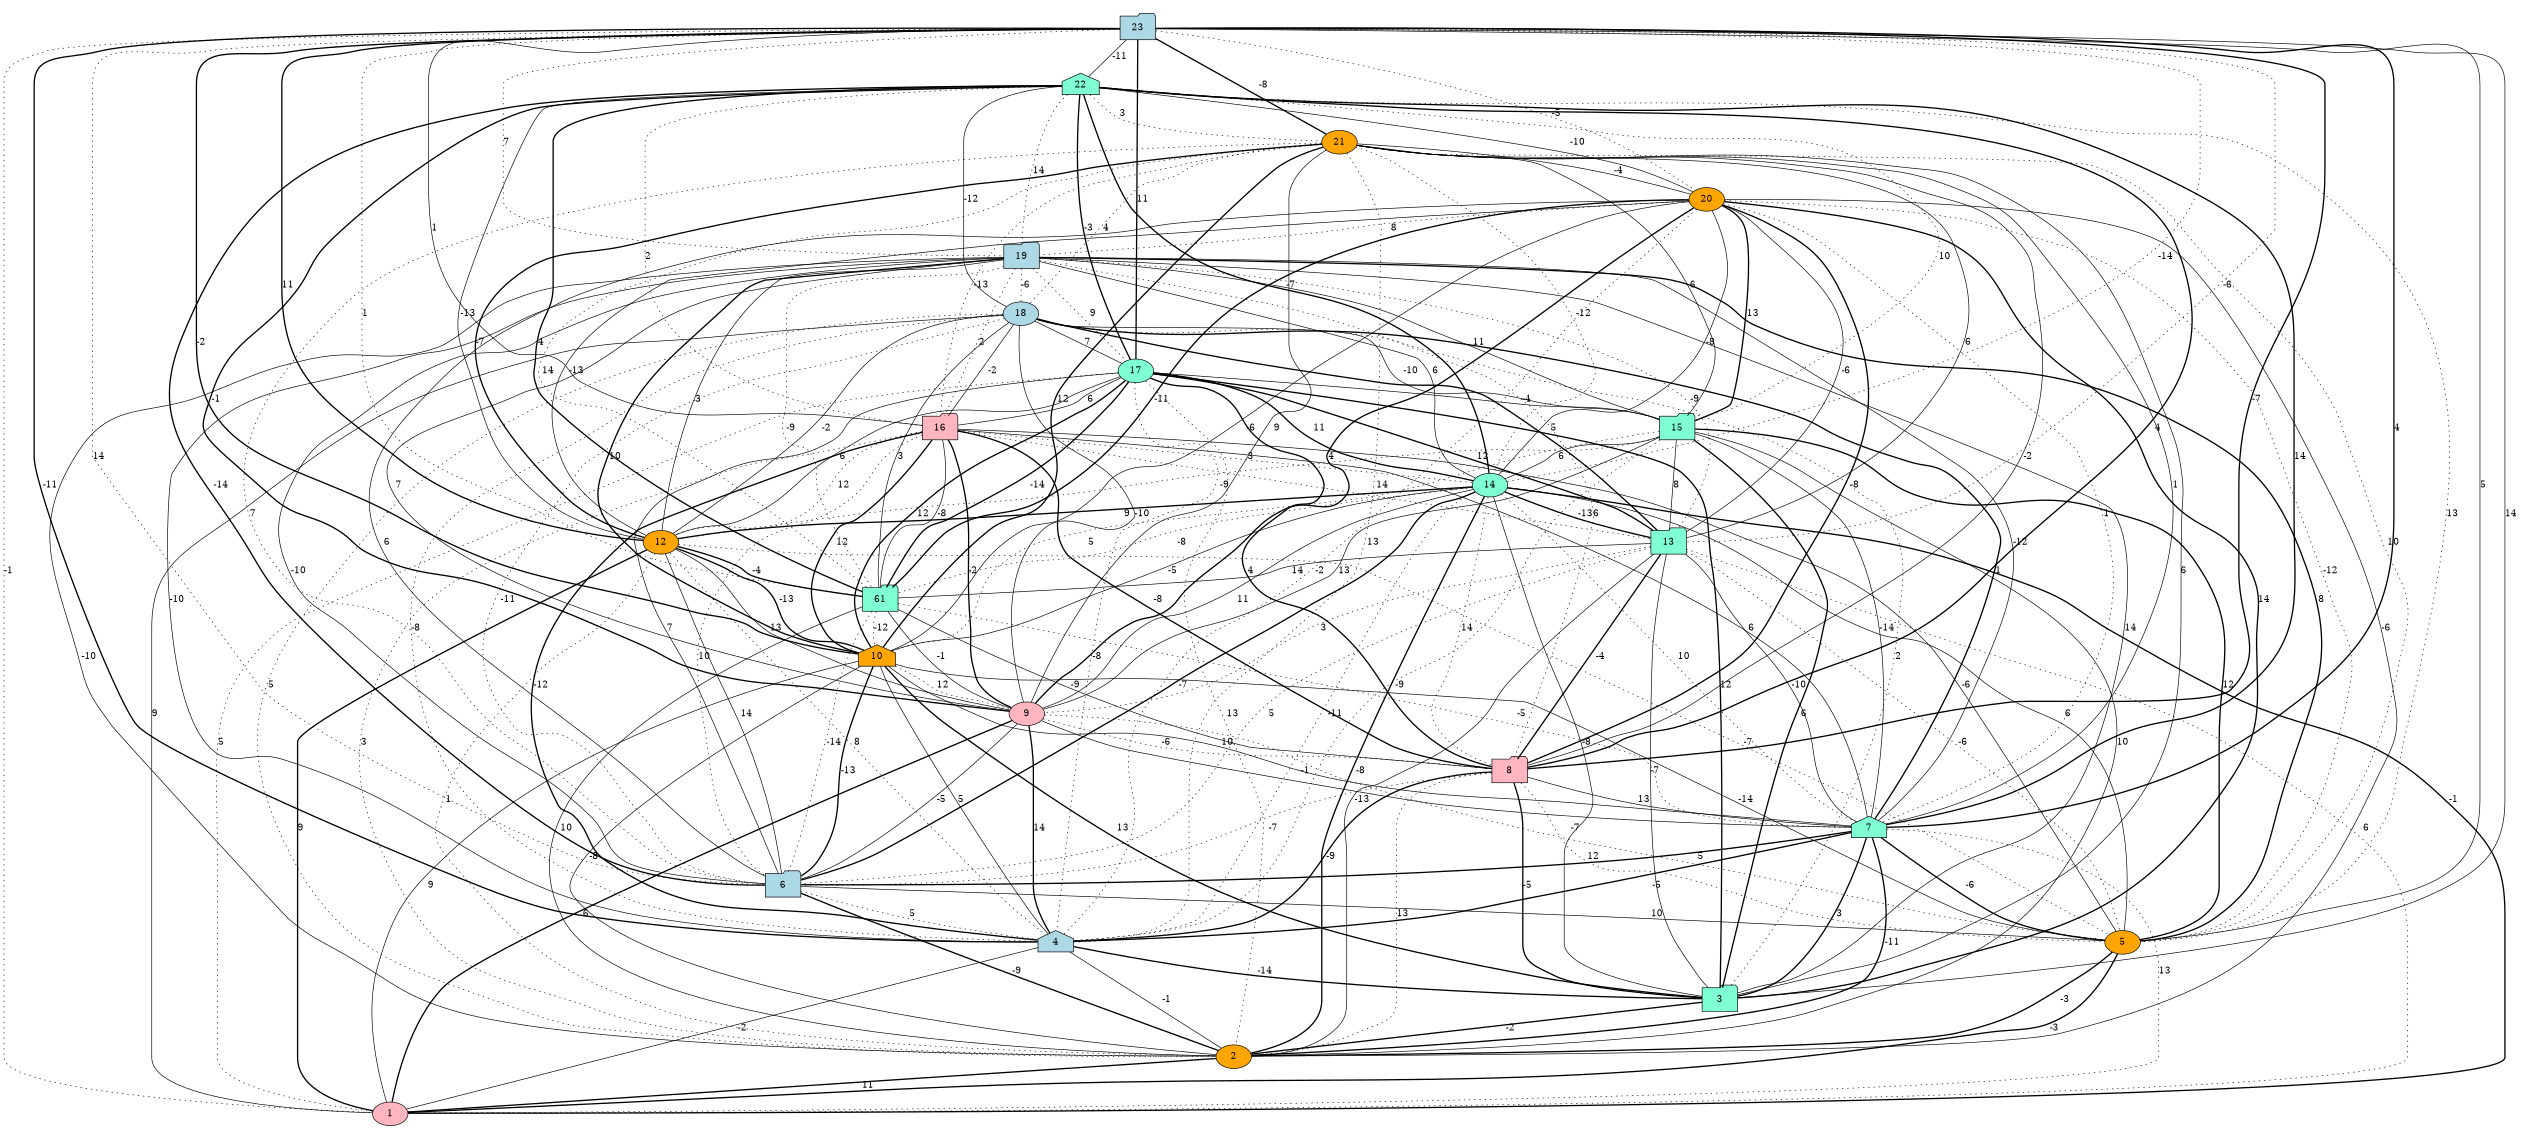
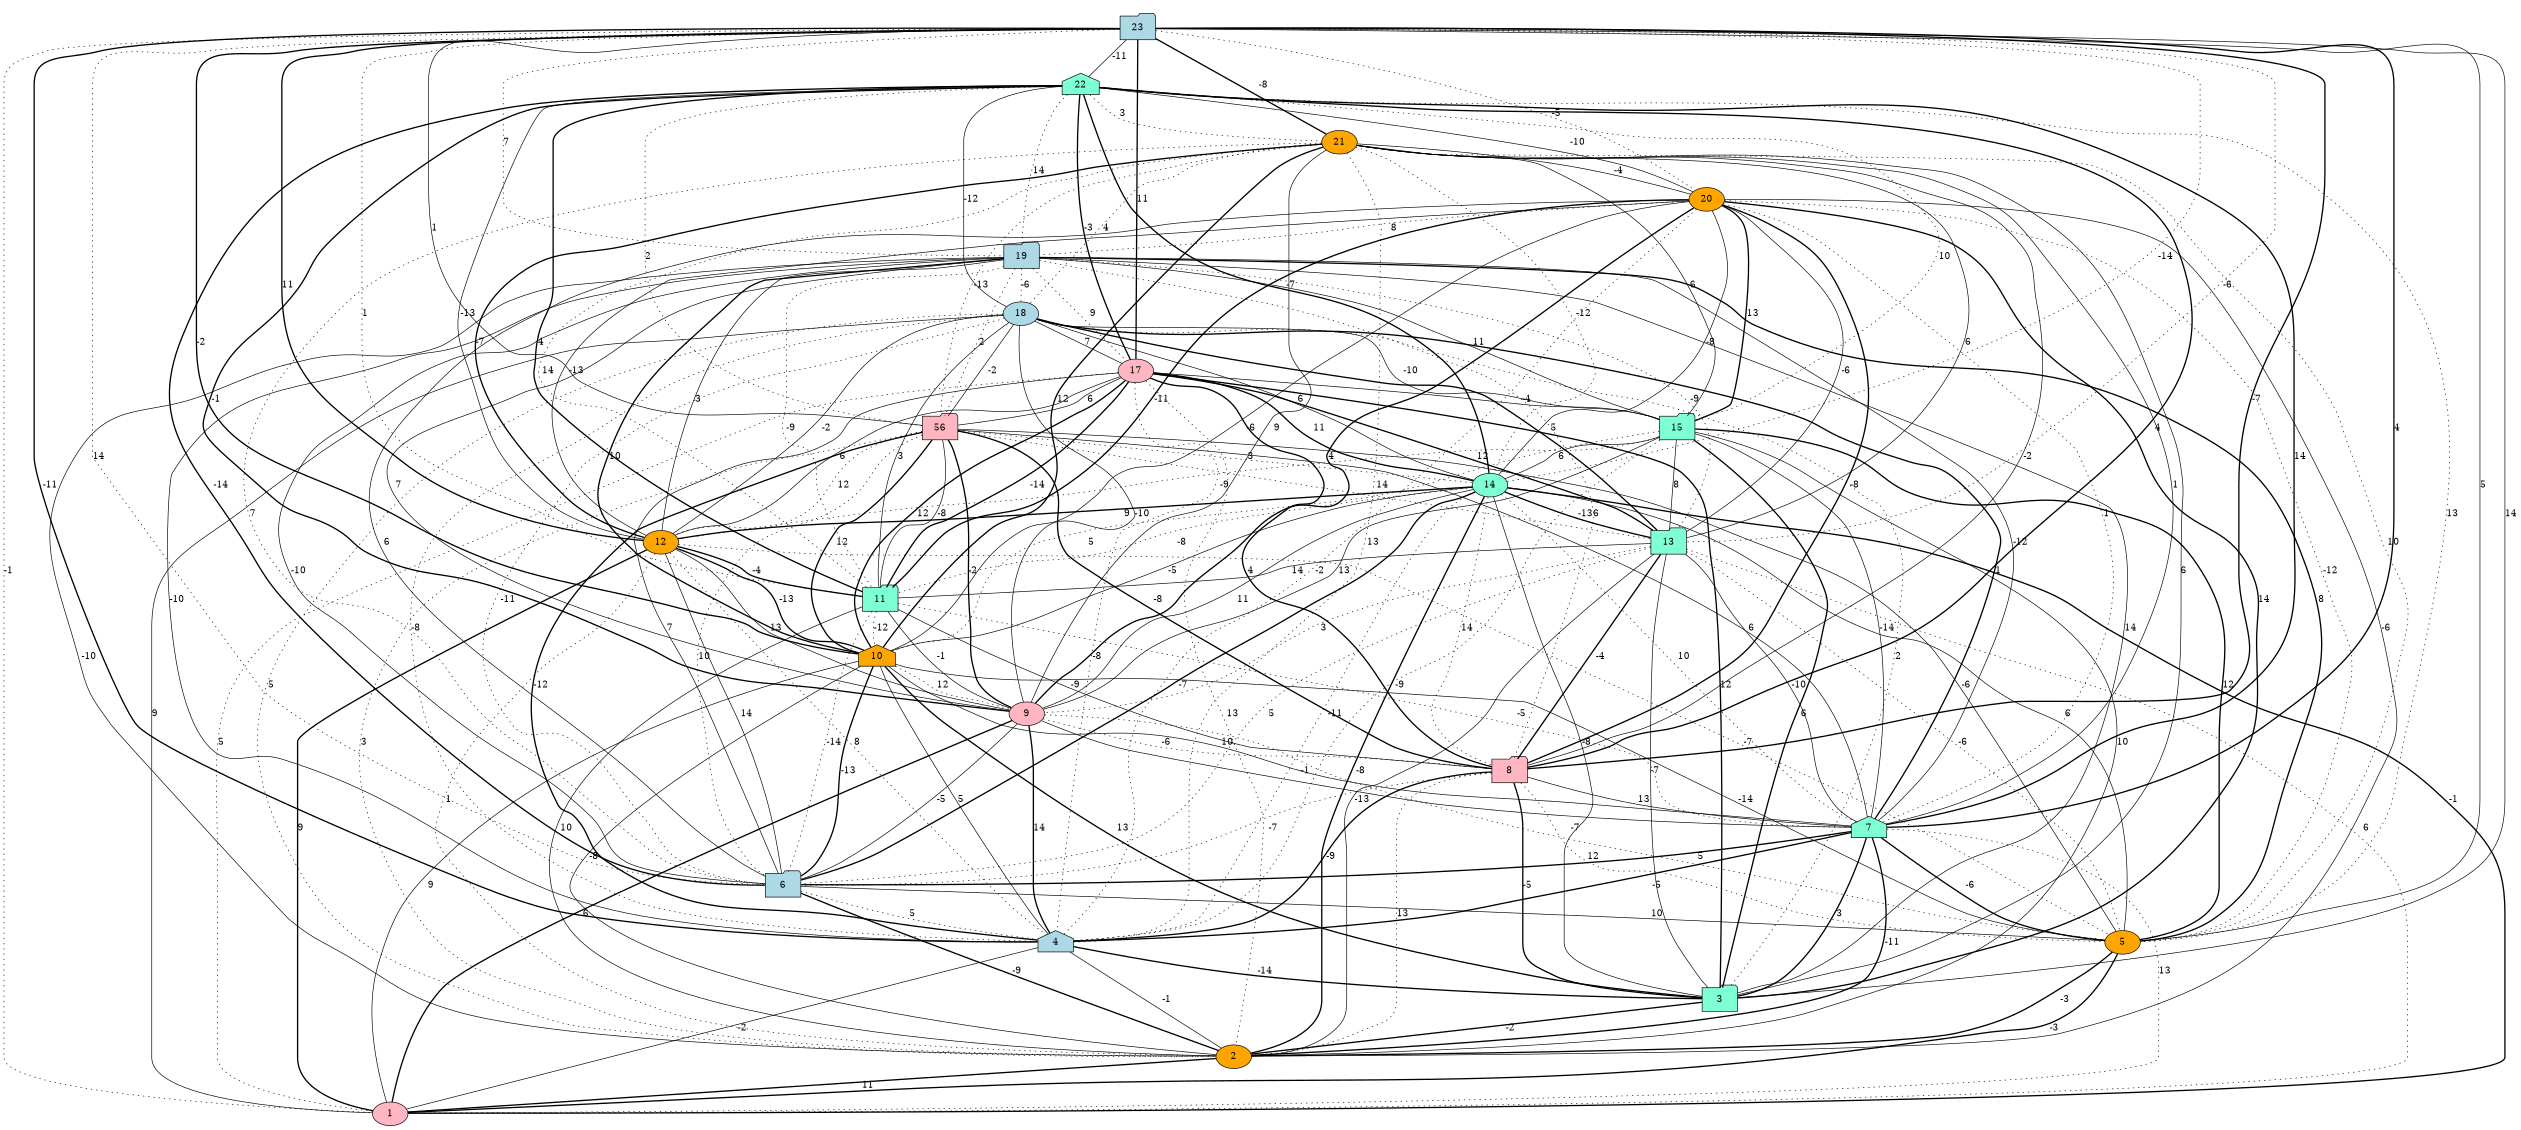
(1273, 319) -> (1204, 371)
(1136, 371) -> (1136, 371)
(940, 428) -> (940, 428)
(880, 599) -> (880, 599)
